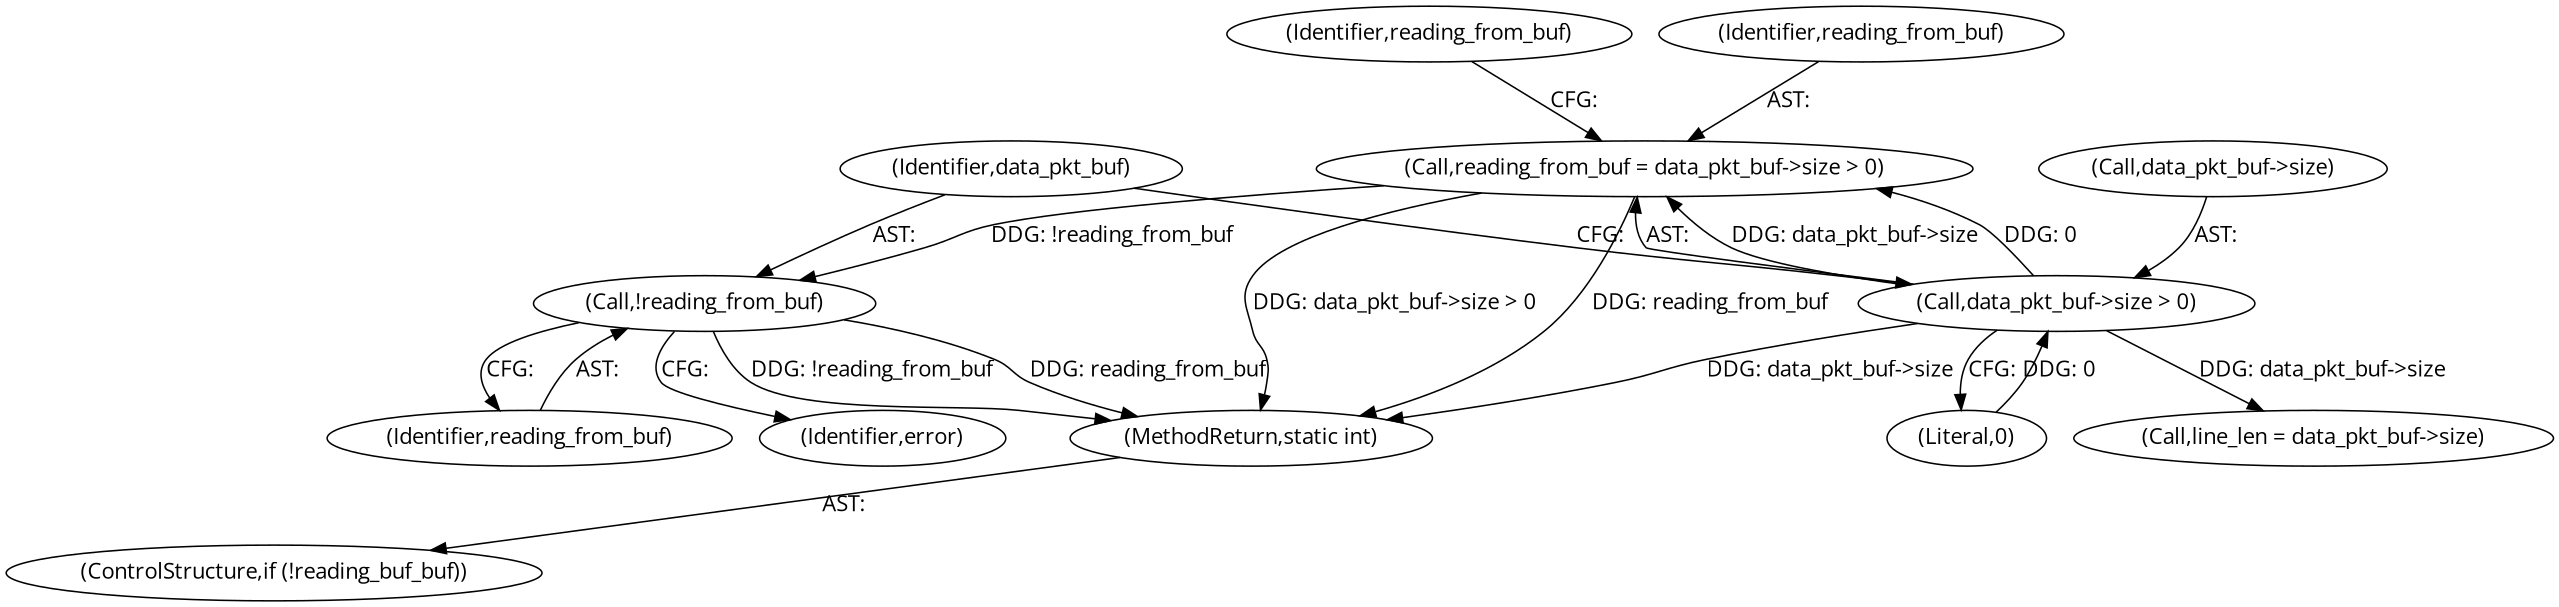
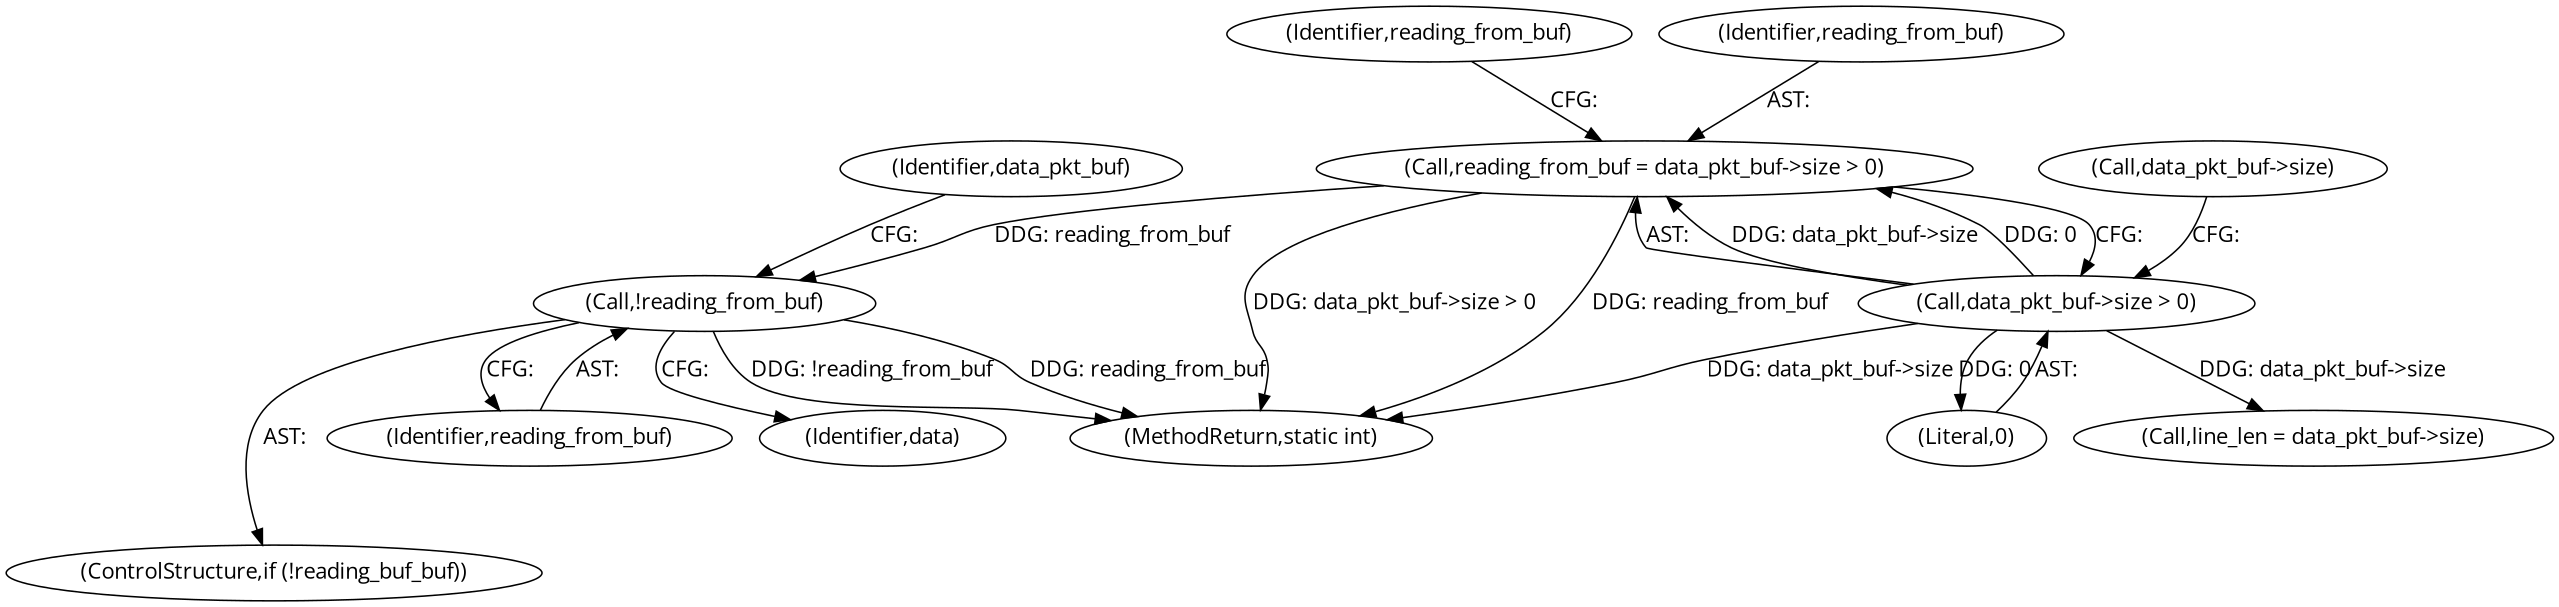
(897, 236) -> (897, 236)
(1113, 236) -> (1113, 236)
(2219, 236) -> (2219, 236)
(1514, 240) -> (2013, 202)
(1995, 371) -> (1995, 371)
(2060, 371) -> (2060, 371)
(883, 438) -> (883, 438)
(783, 503) -> (348, 364)
